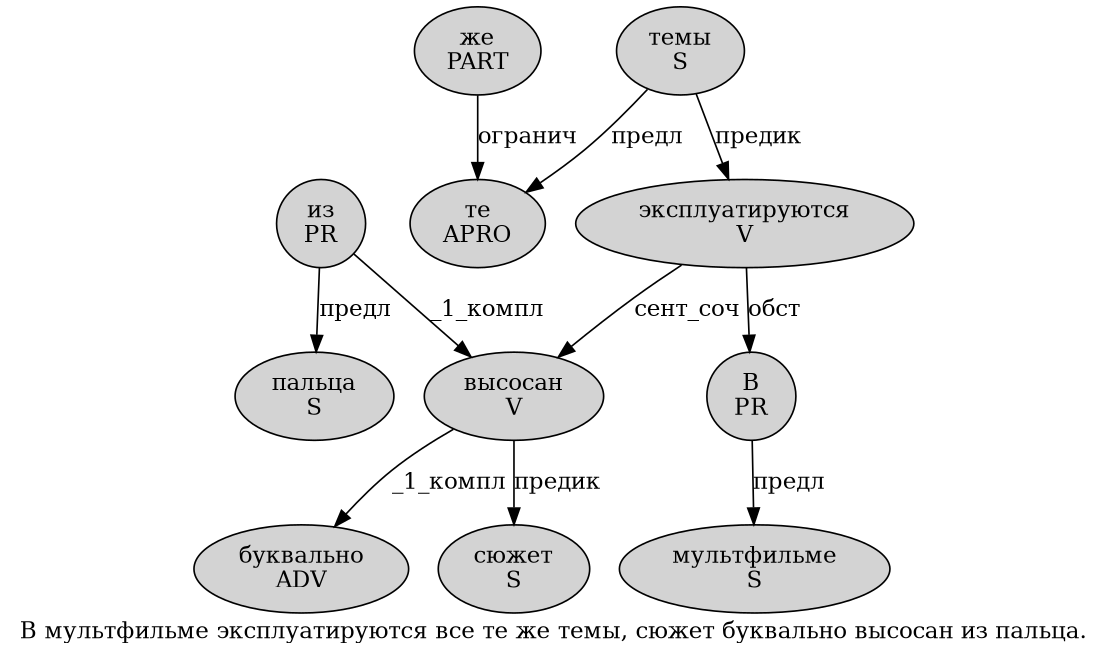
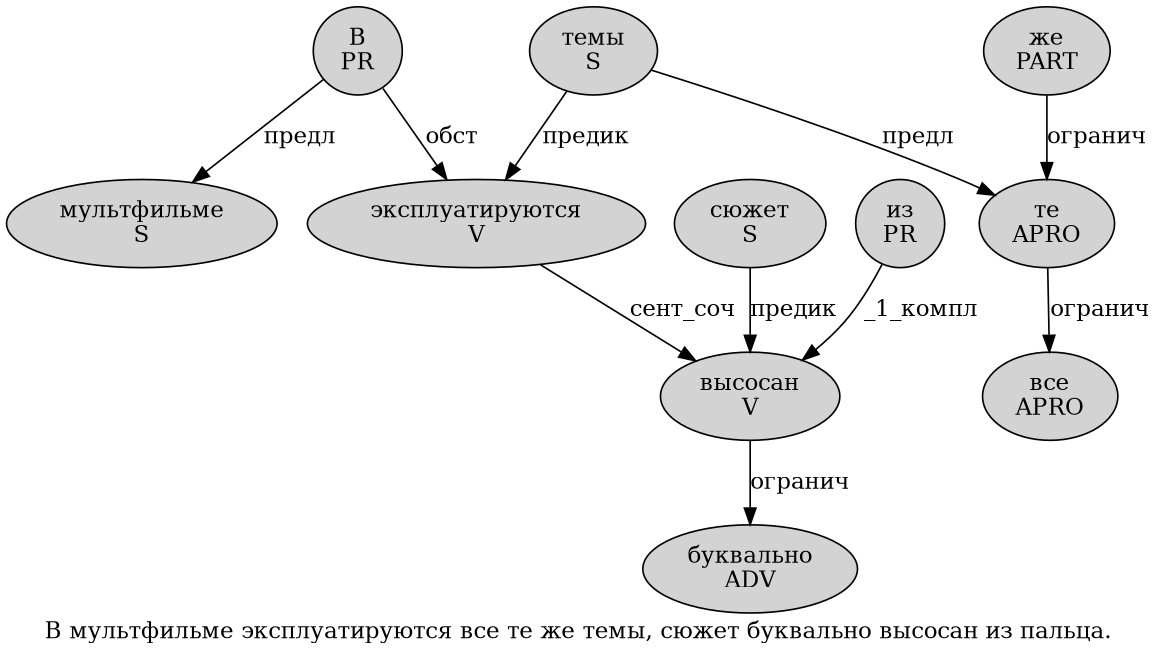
(748, 301) -> (410, 127)
(314, 396) -> none
none -> (1050, 396)
(514, 474) -> (750, 301)
(450, 483) -> (800, 483)
